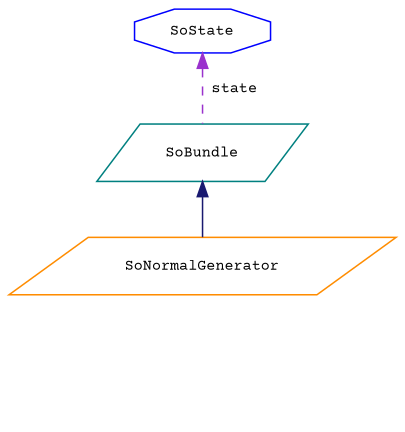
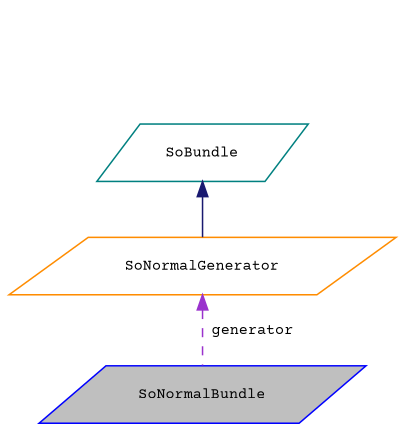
(203, 31) -> none
none -> (203, 395)
